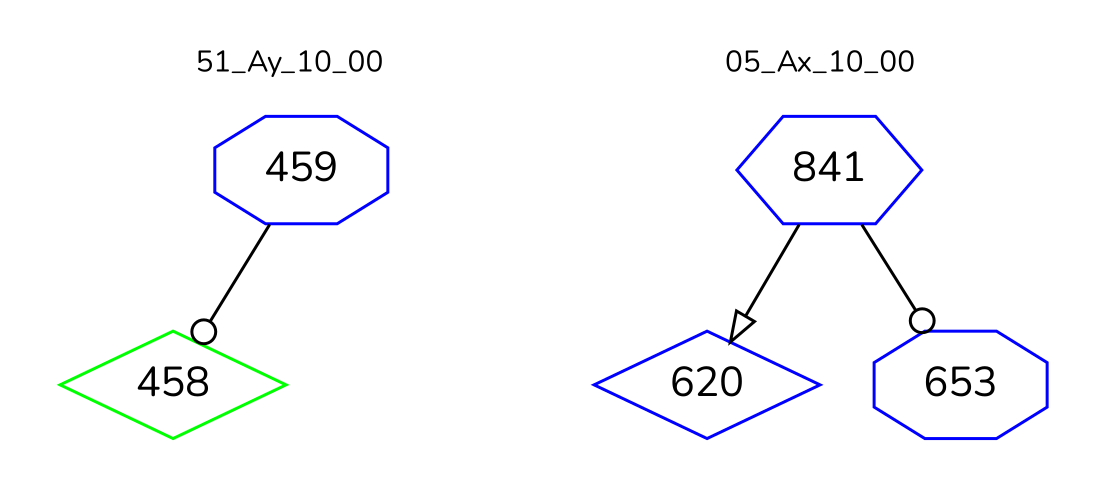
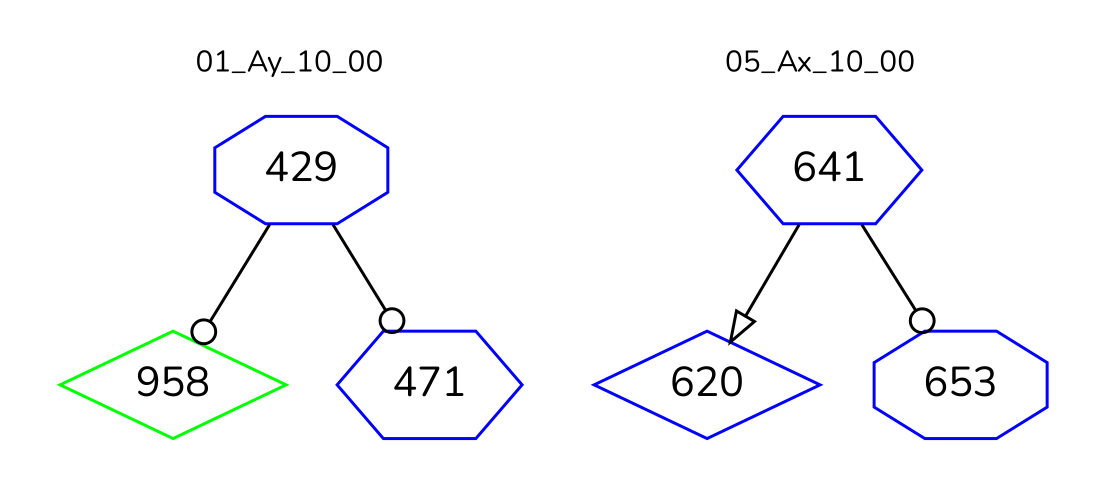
(291, 64) -> (291, 64)
(301, 170) -> (301, 170)
(829, 170) -> (829, 170)
(173, 385) -> (173, 385)
none -> (430, 385)
